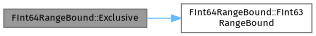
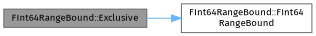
(247, 18) -> (247, 18)
